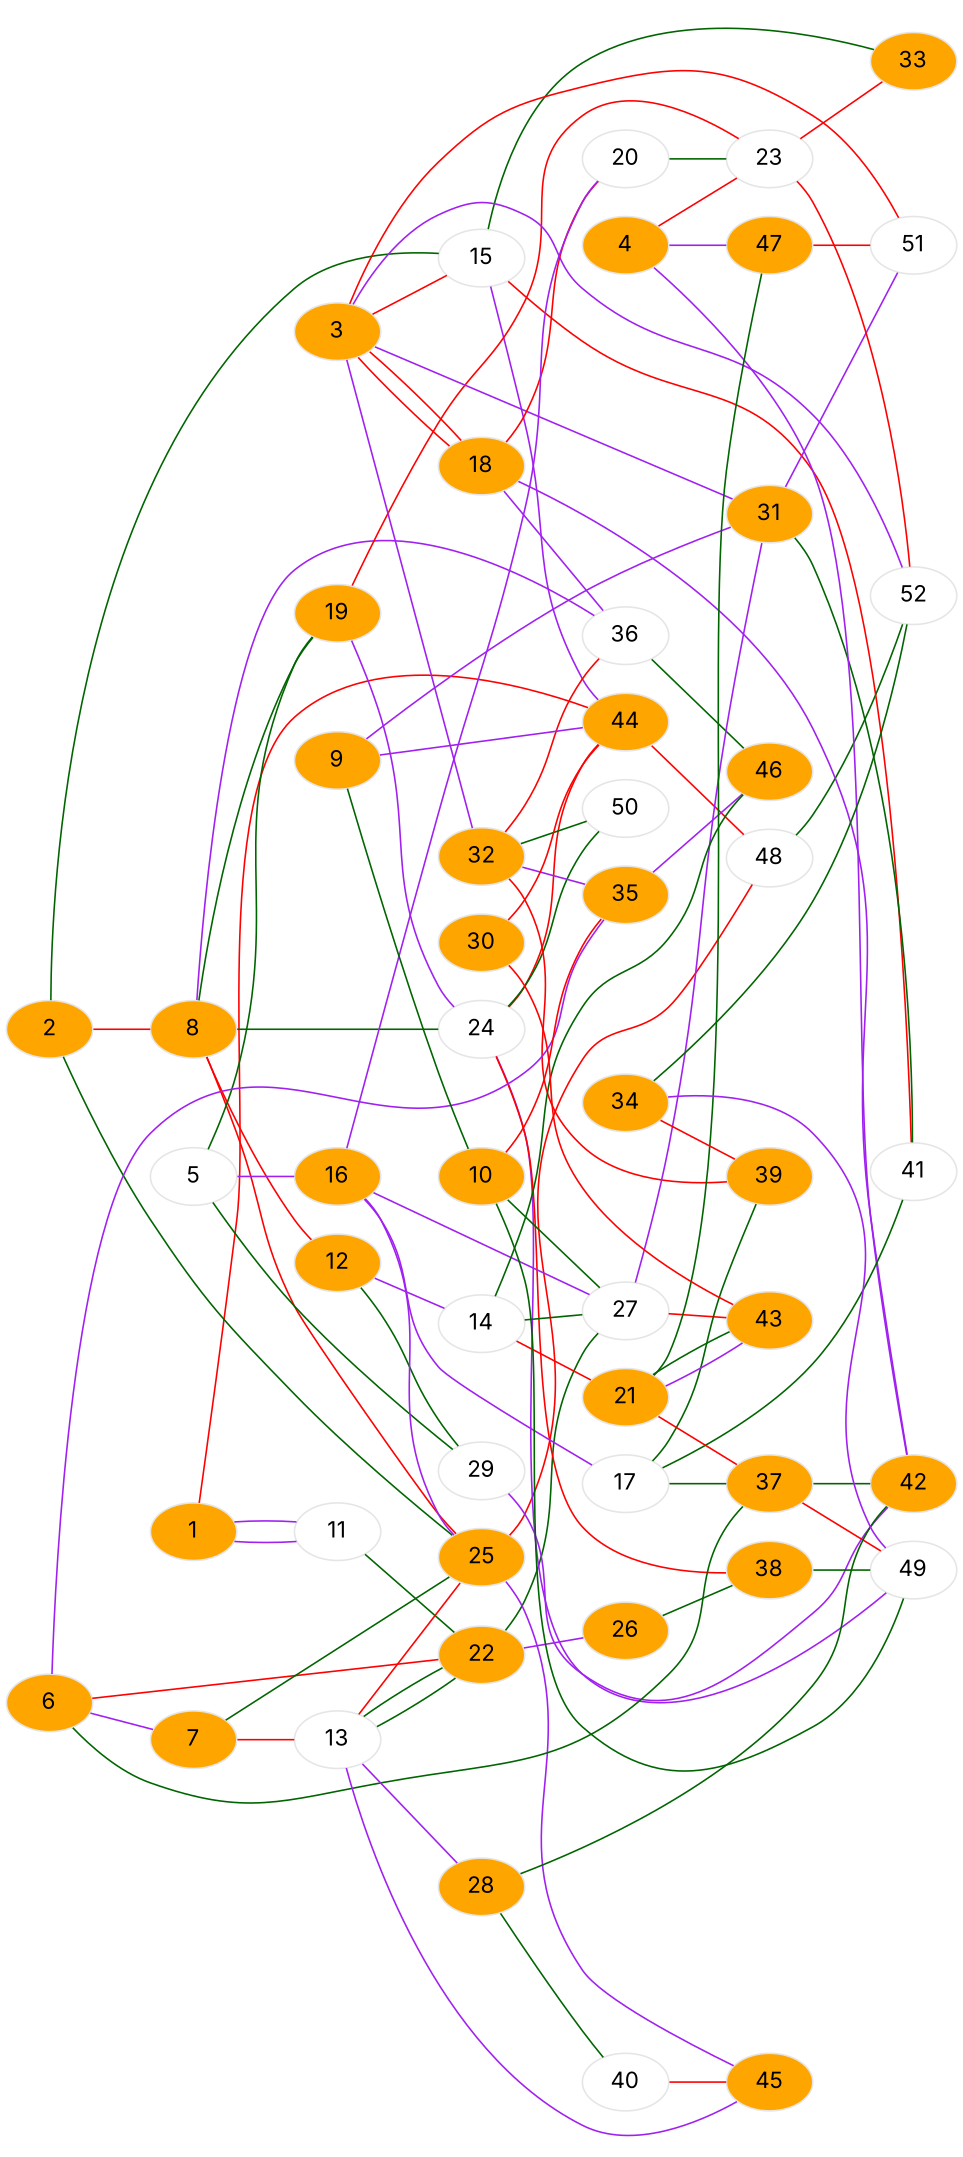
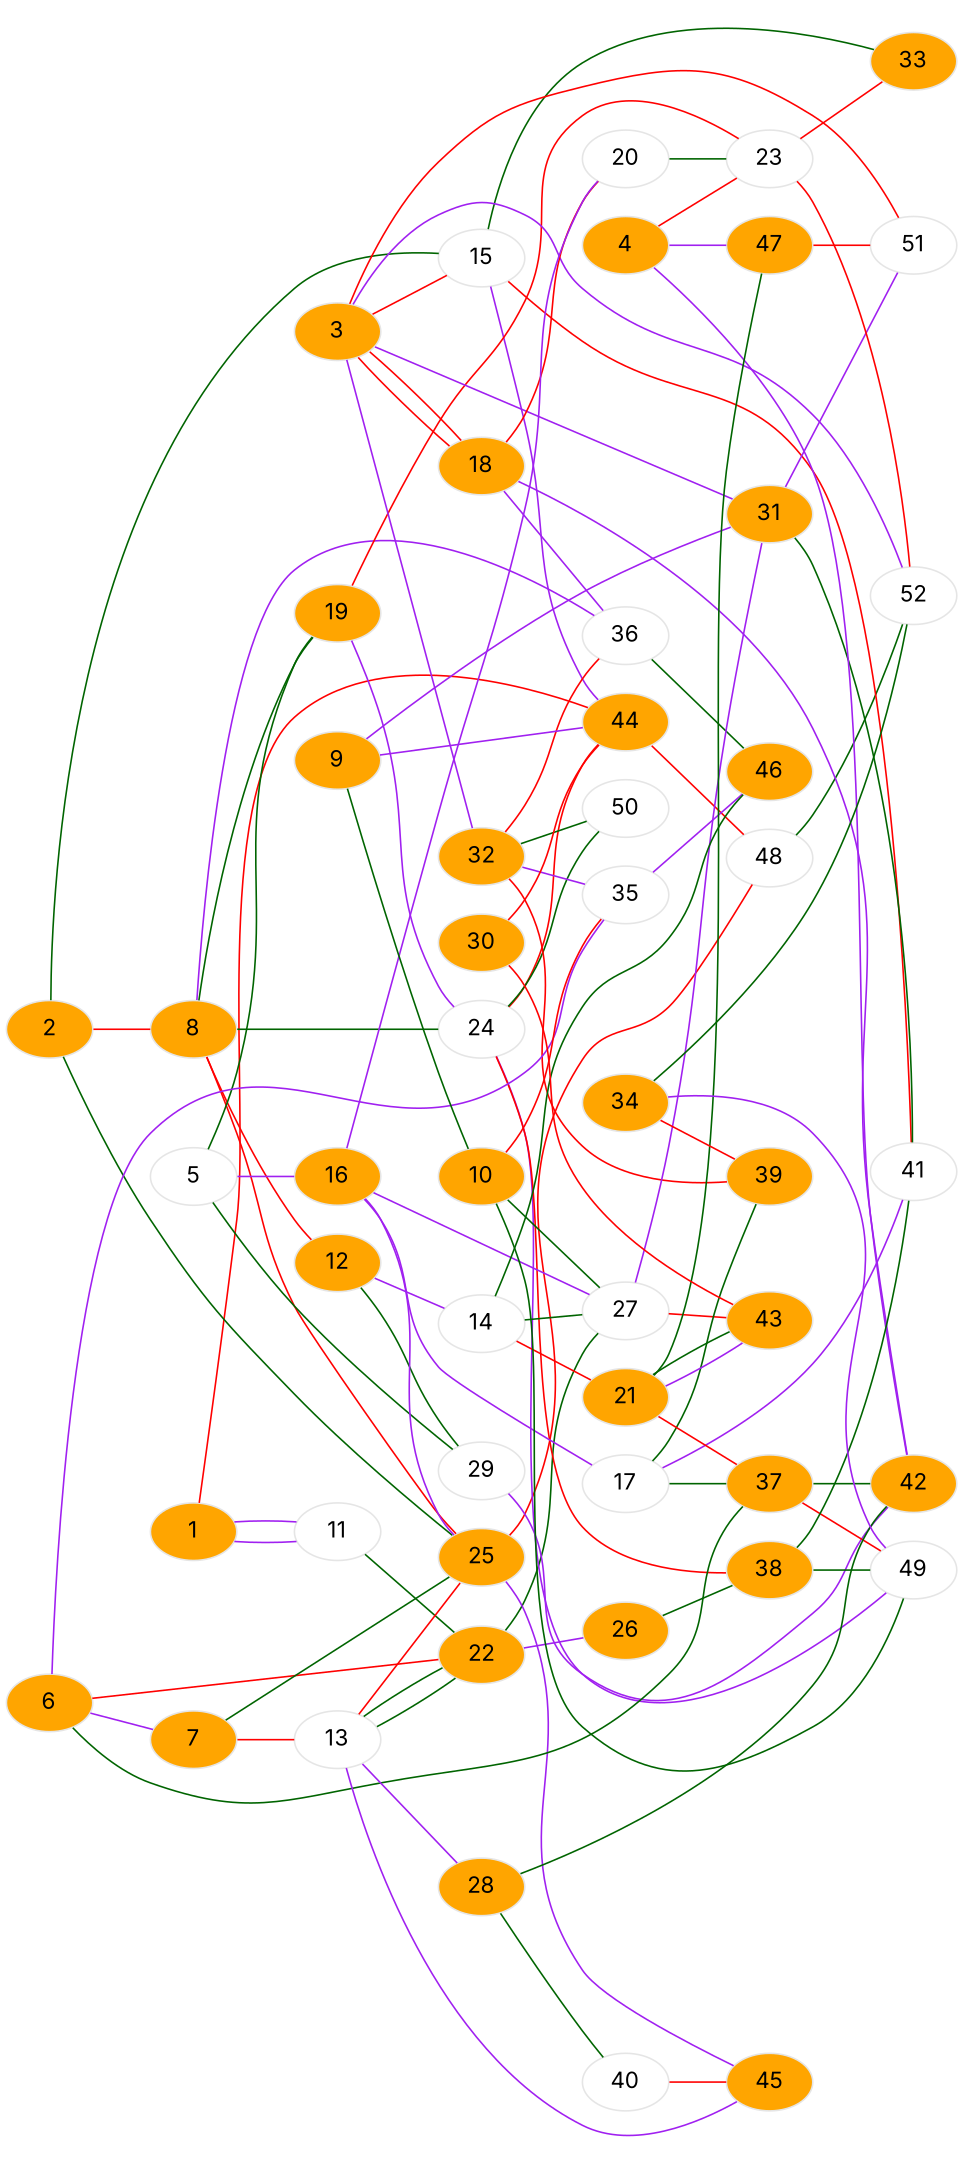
(626, 895) -> (626, 895)
(814, 1362) -> (814, 1362)
none -> (872, 1381)
